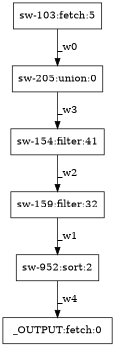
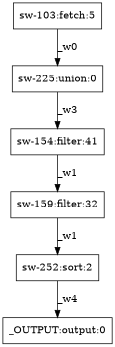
(58, 79) -> (58, 79)
(68, 173) -> (68, 173)
(58, 268) -> (58, 268)
(58, 331) -> (58, 331)
